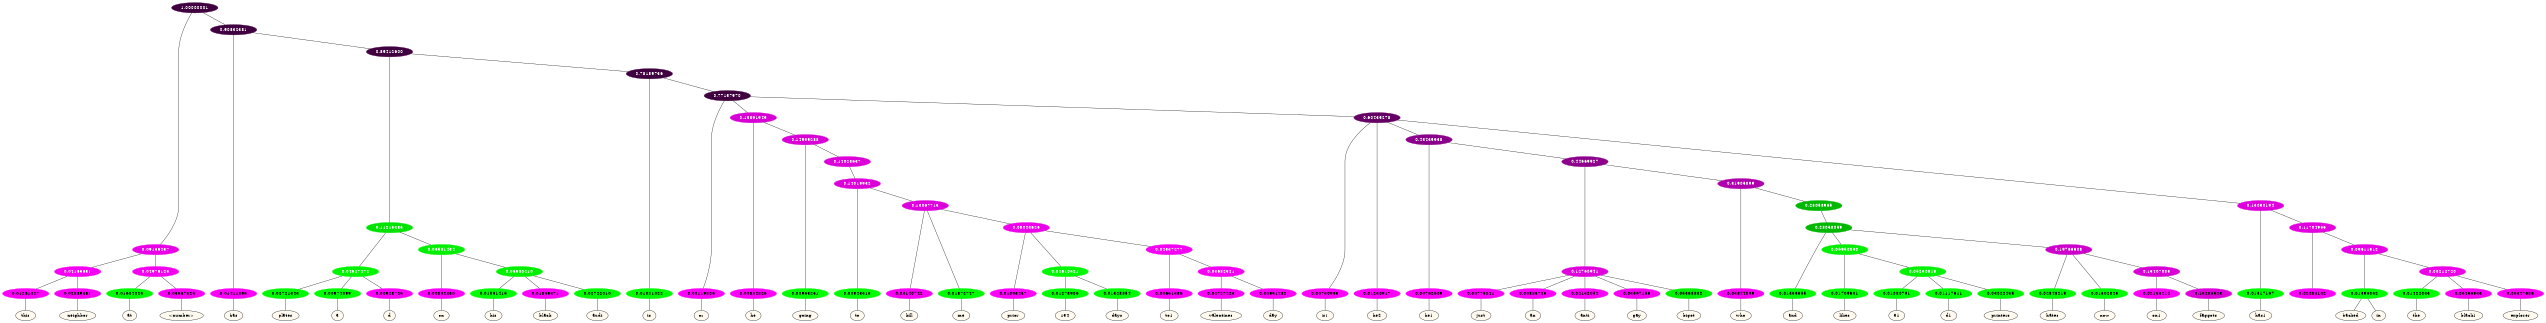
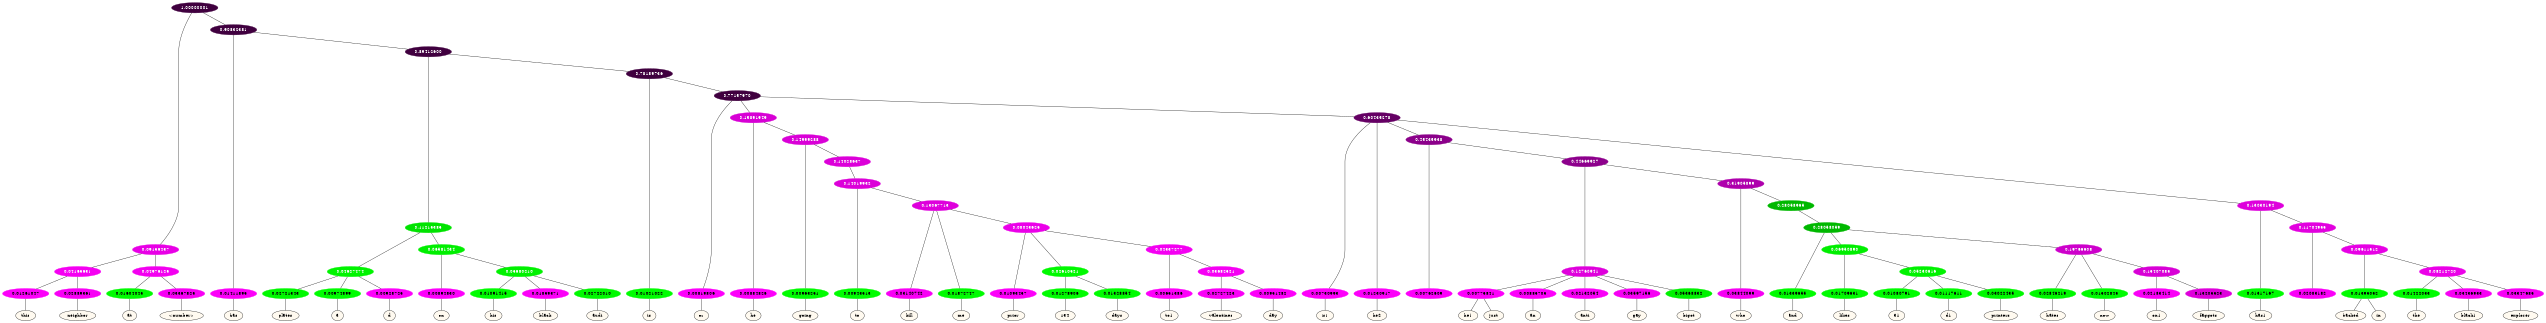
(701, 294) -> (701, 294)
(1429, 305) -> (1475, 305)
